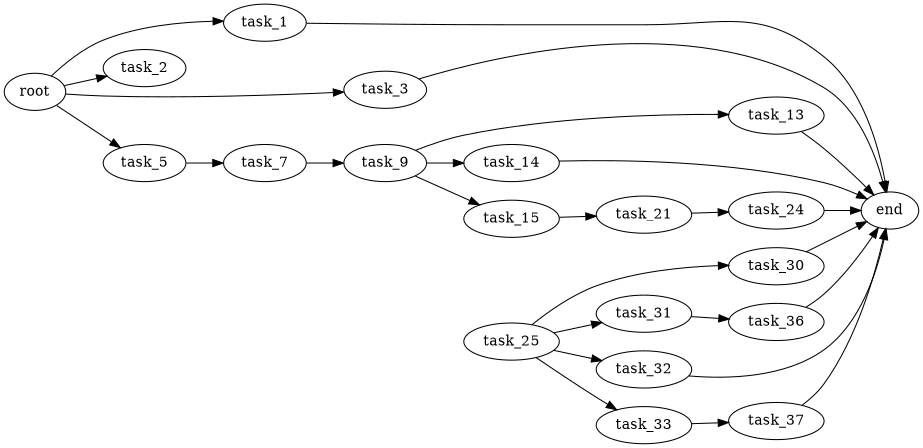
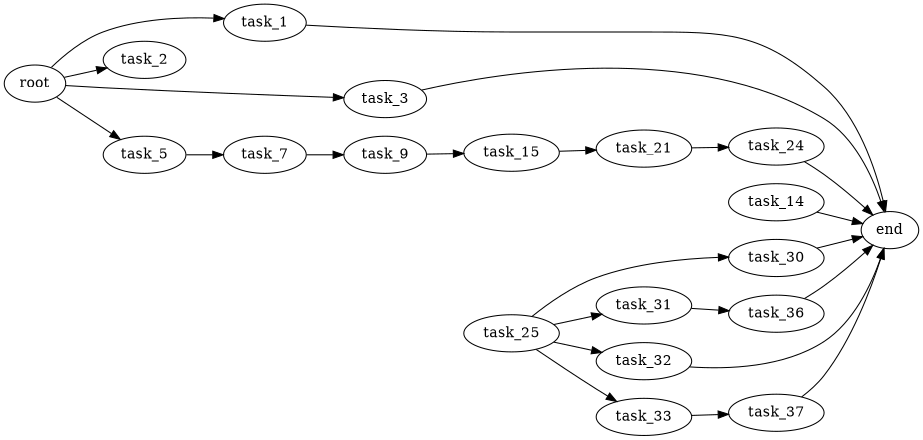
(776, 116) -> none
(440, 163) -> none
